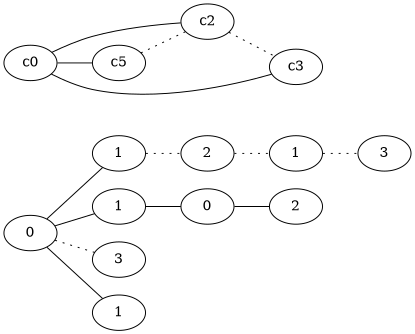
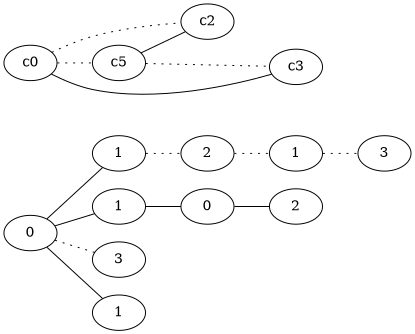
(115, 31) -> (115, 31)
(163, 42) -> (163, 42)
(252, 44) -> (208, 65)
(75, 63) -> (75, 63)
